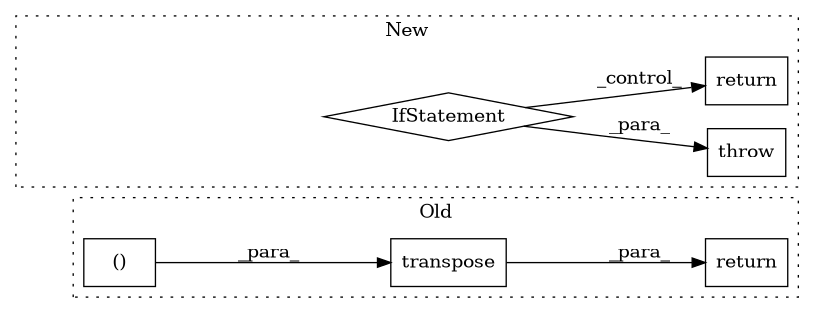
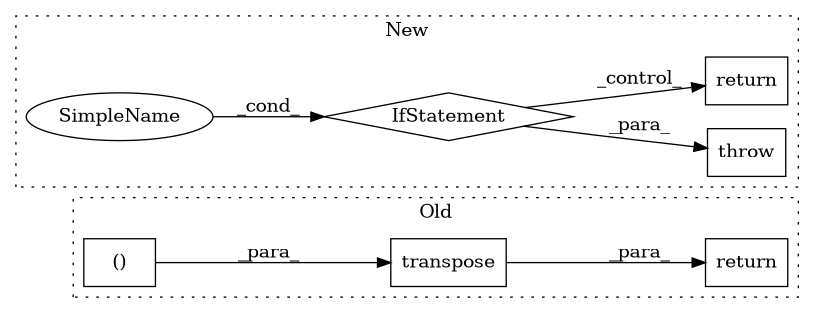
none -> (120, 117)
